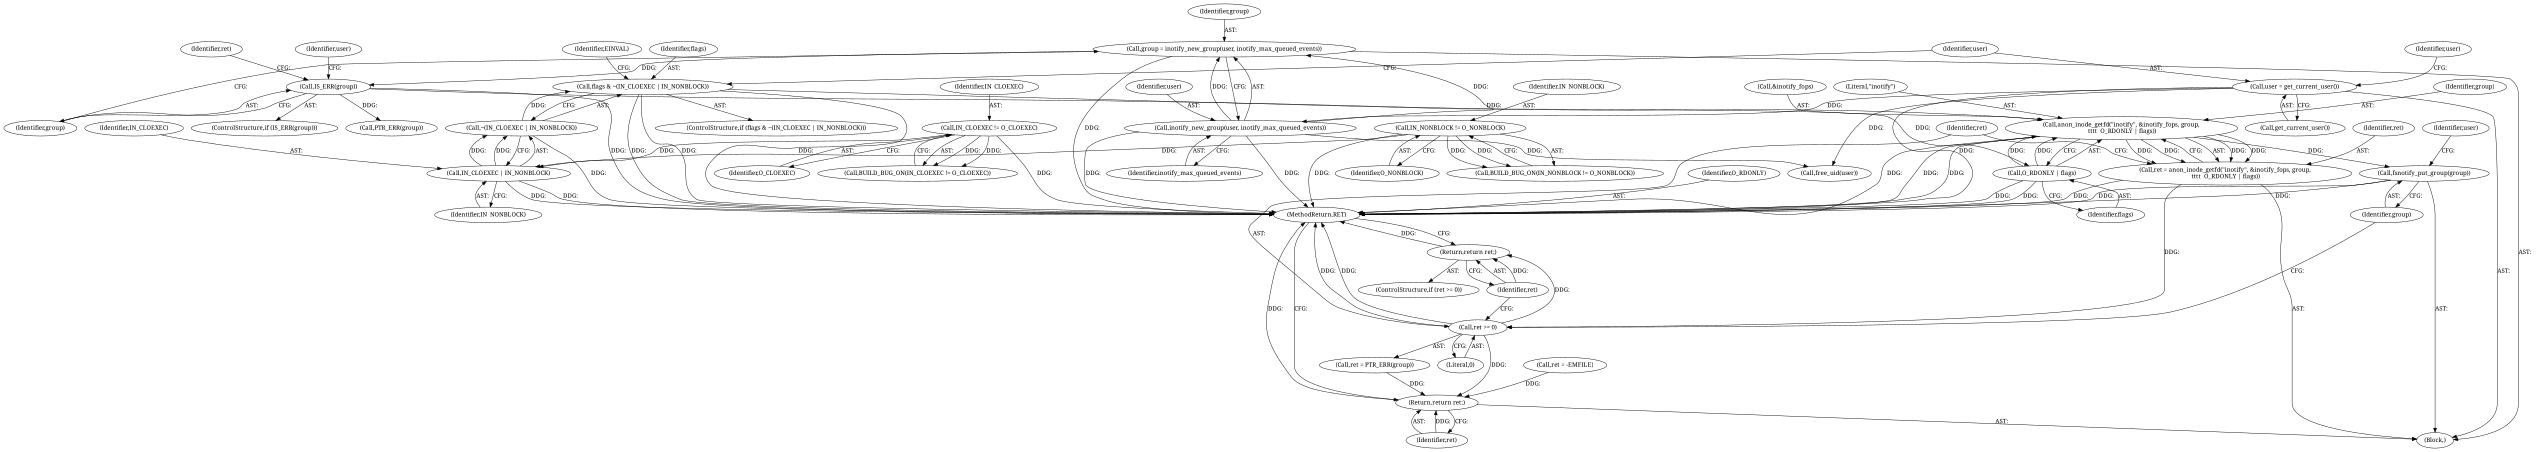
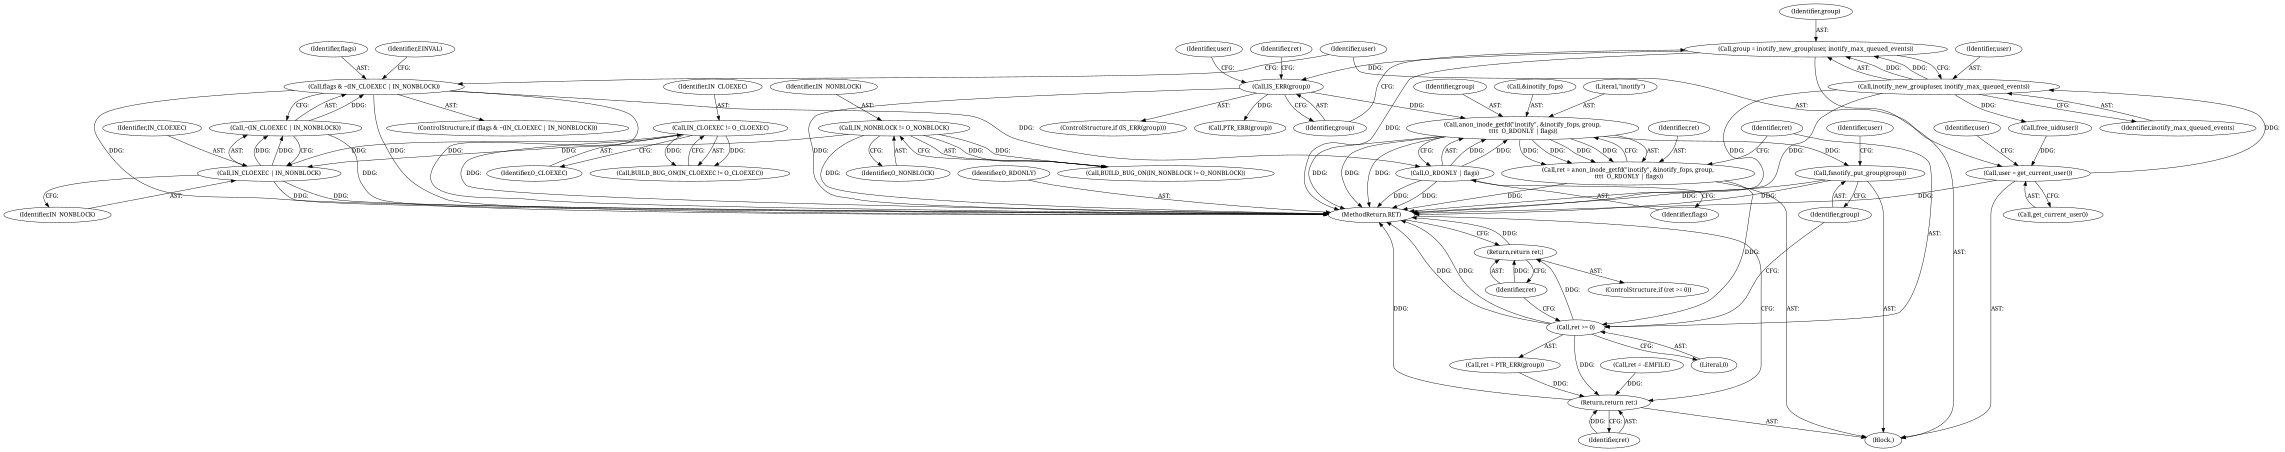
(2022, 96) -> (2040, 149)
